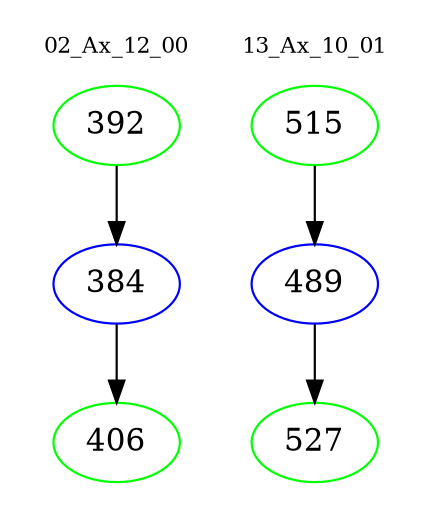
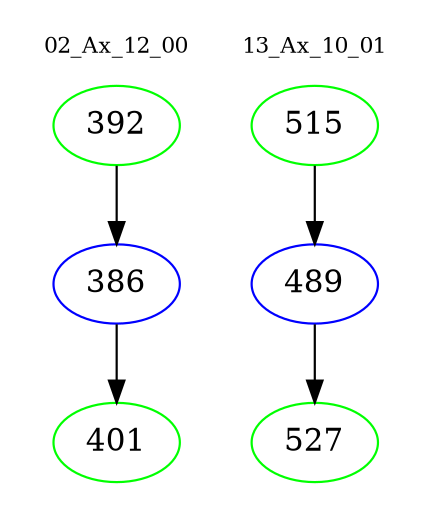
(117, 284) -> (117, 284)
(117, 442) -> (117, 442)
